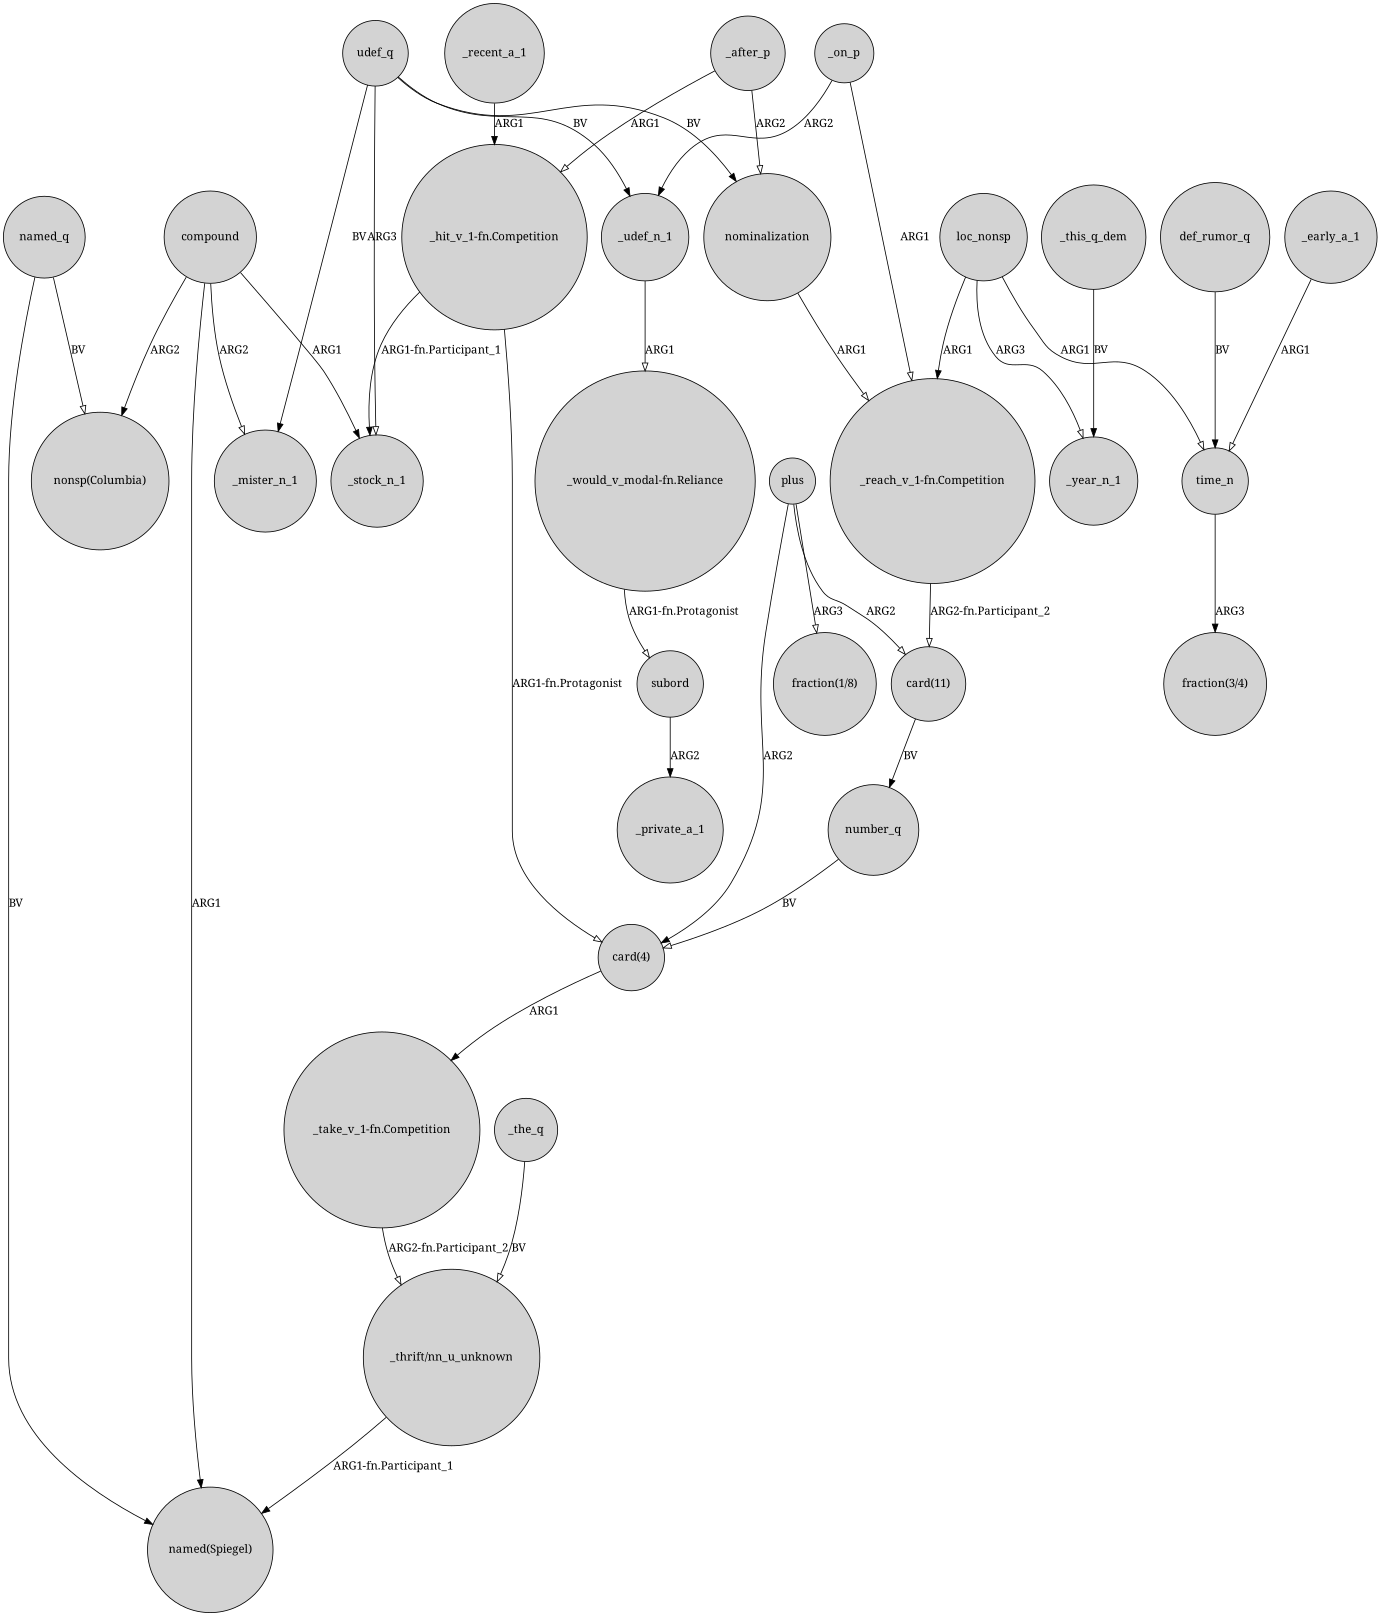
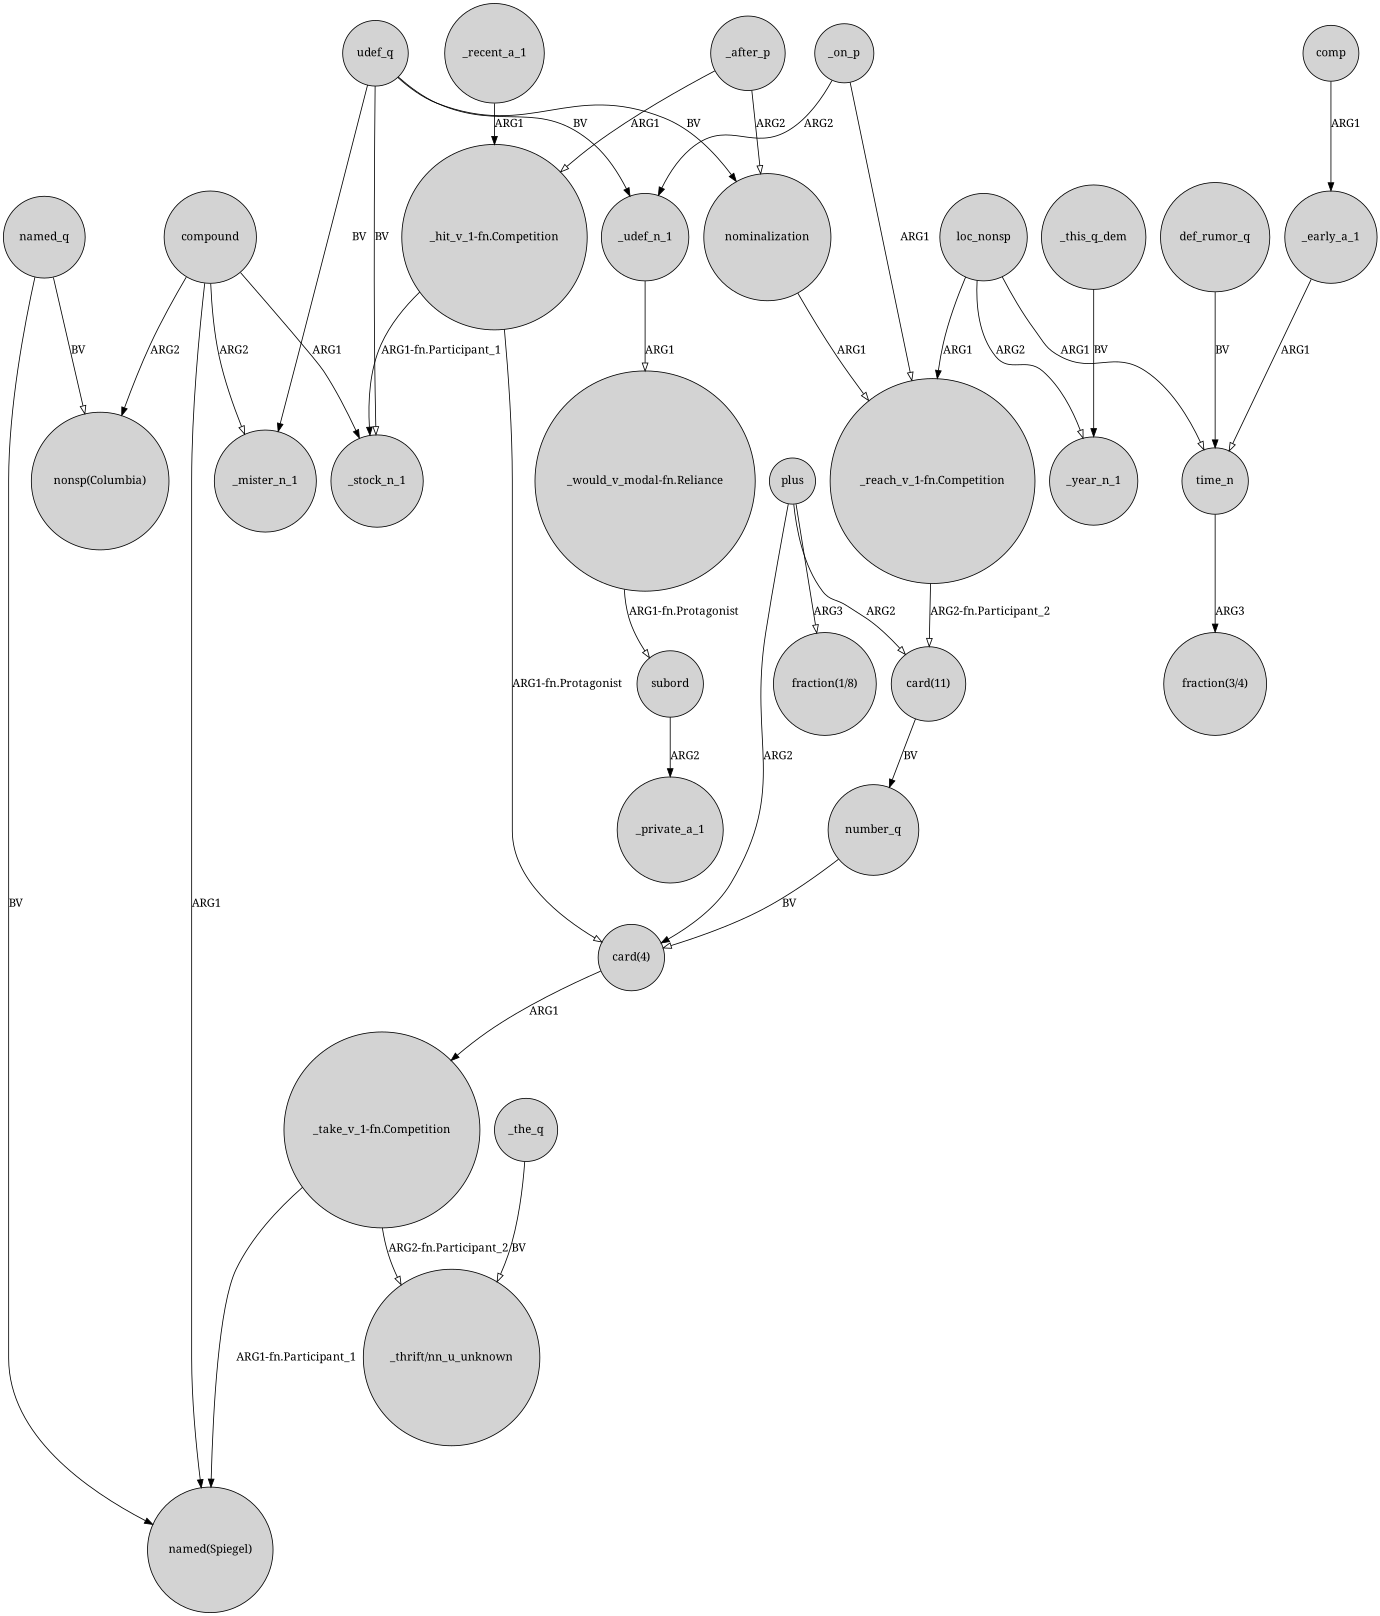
none -> (1331, 53)
(382, 237) -> (382, 237)
(1011, 350) -> (1011, 350)
(328, 1464) -> (223, 1320)
